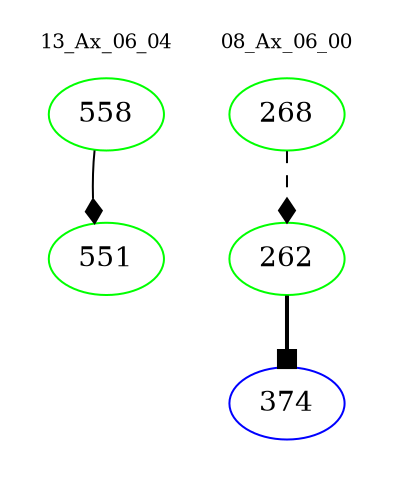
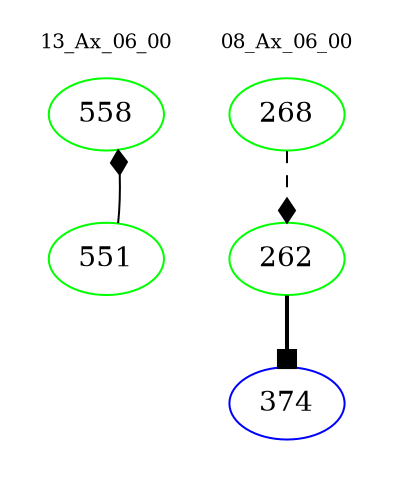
(106, 43) -> (106, 43)
(93, 175) -> (120, 199)
